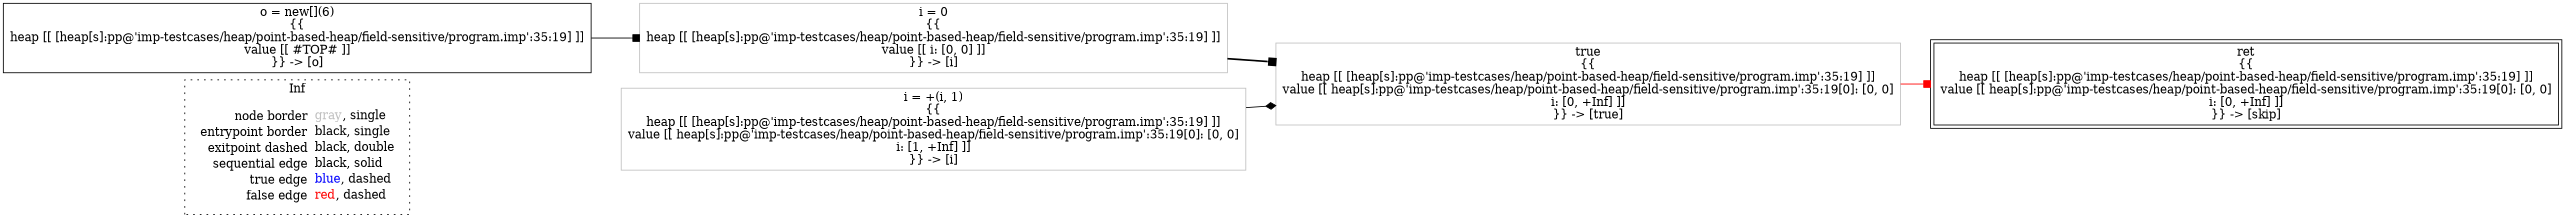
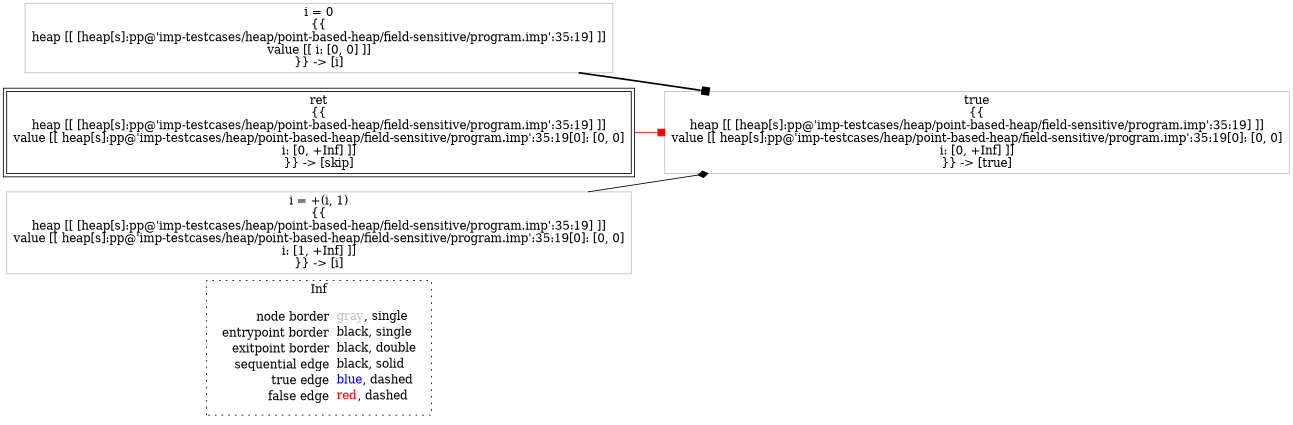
(297, 38) -> none
(1911, 84) -> (645, 133)
(260, 148) -> (283, 349)
